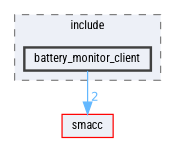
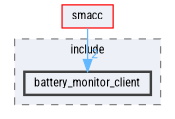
(88, 88) -> (88, 47)
